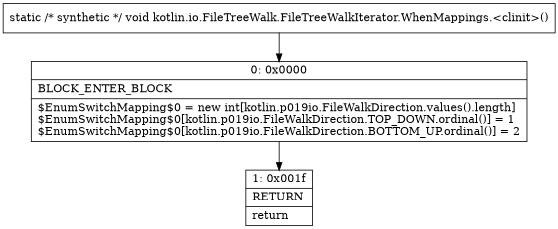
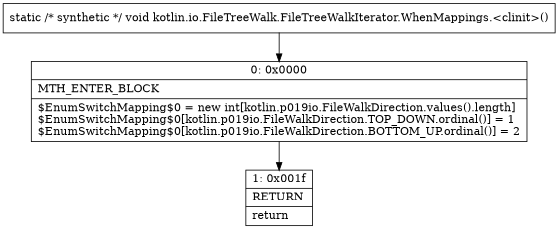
(105, 89) -> (99, 89)
